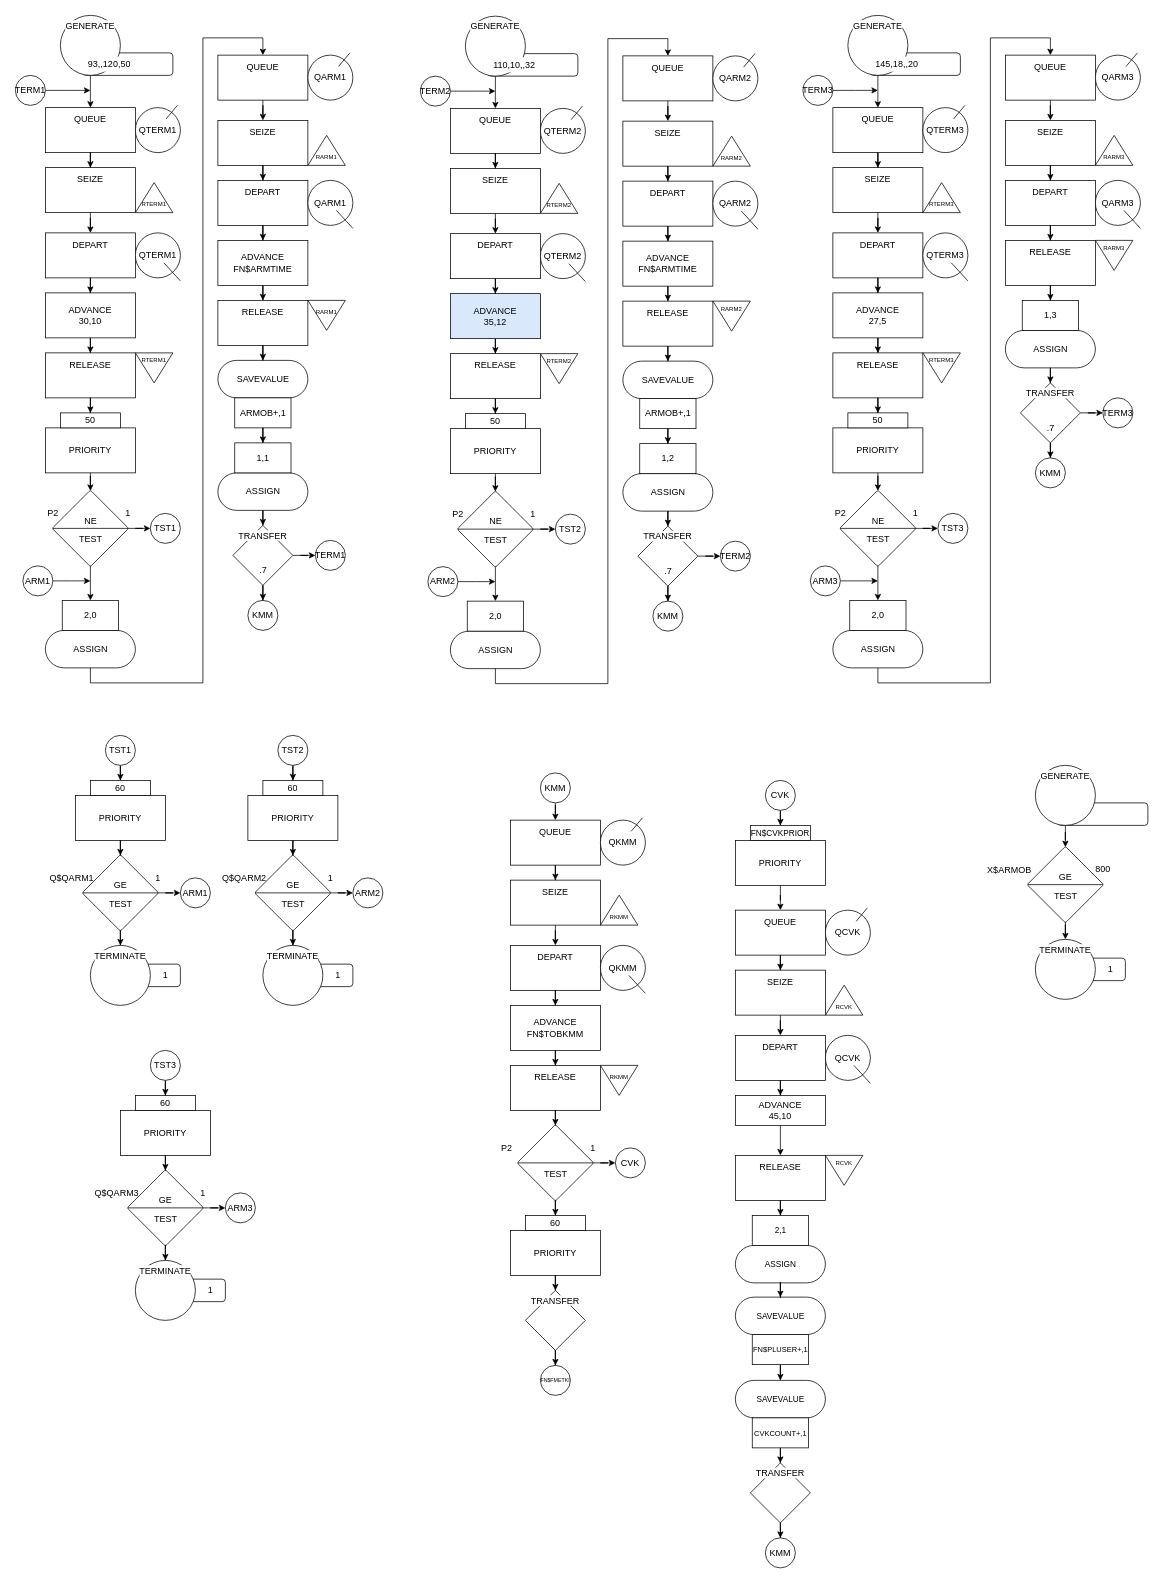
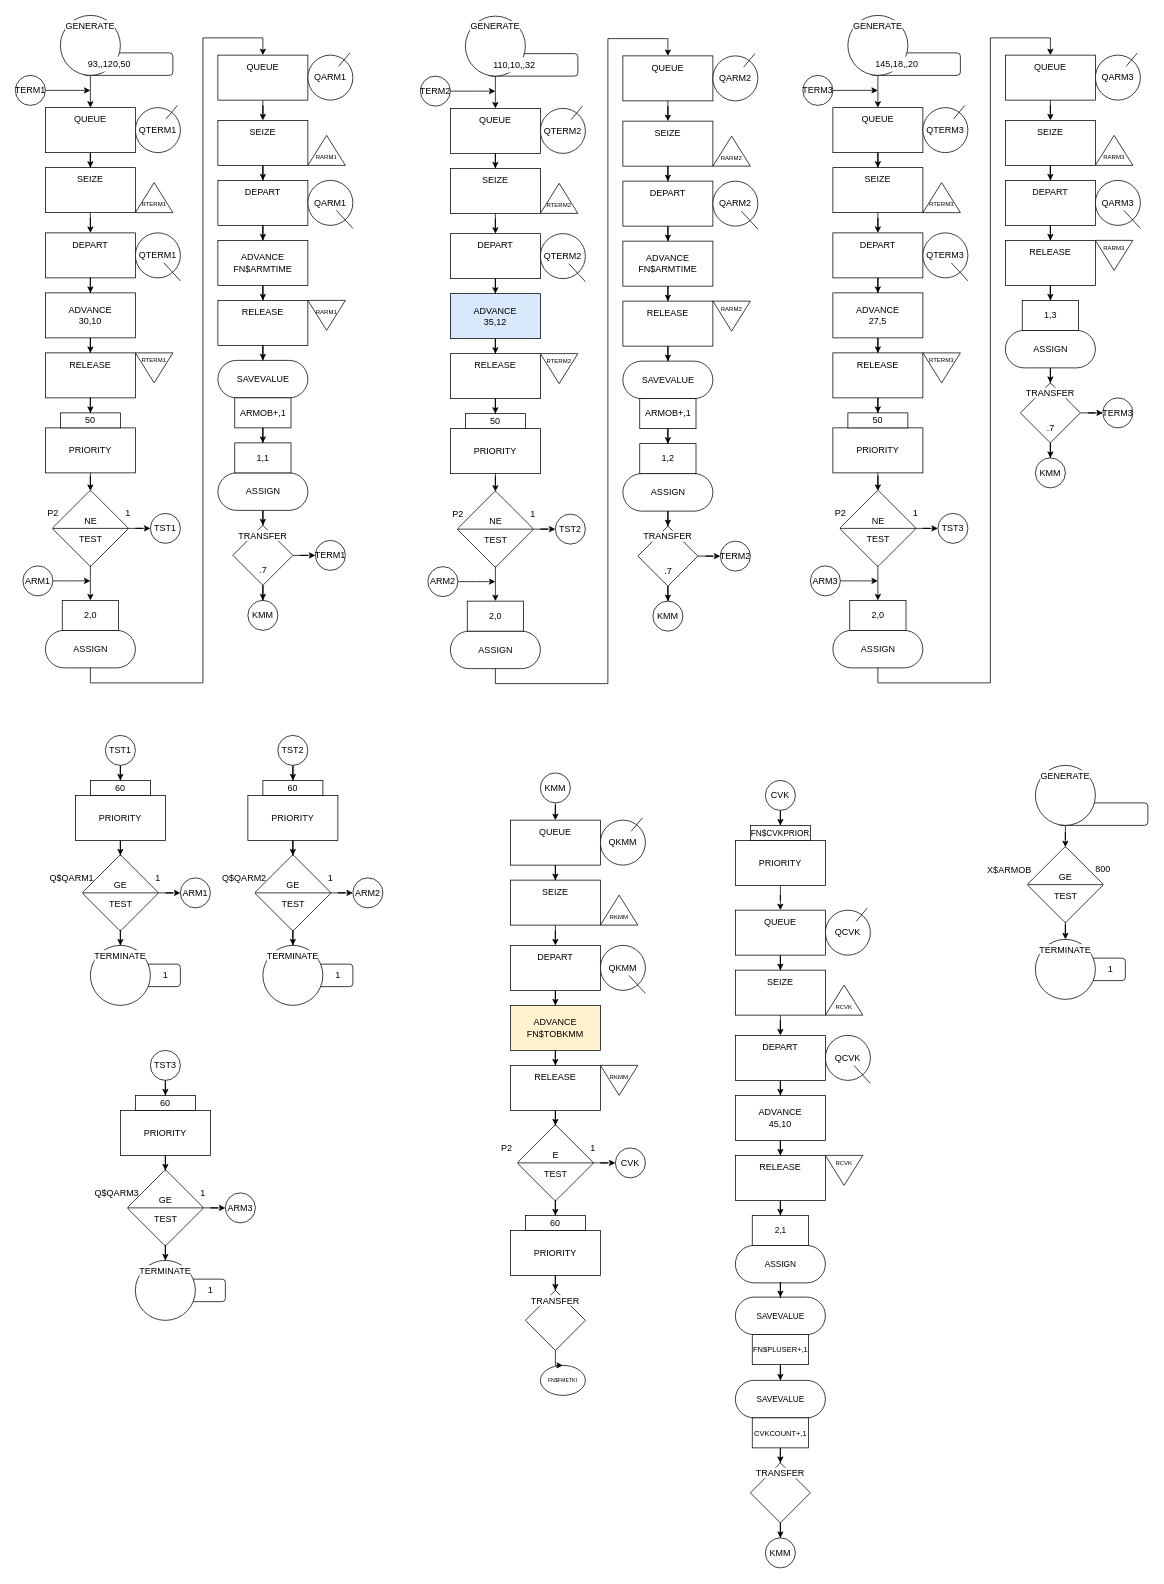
(555, 1028) -> (555, 1028)
(780, 1110) -> (780, 1118)
none -> (555, 1155)
(555, 1380) -> (563, 1380)
